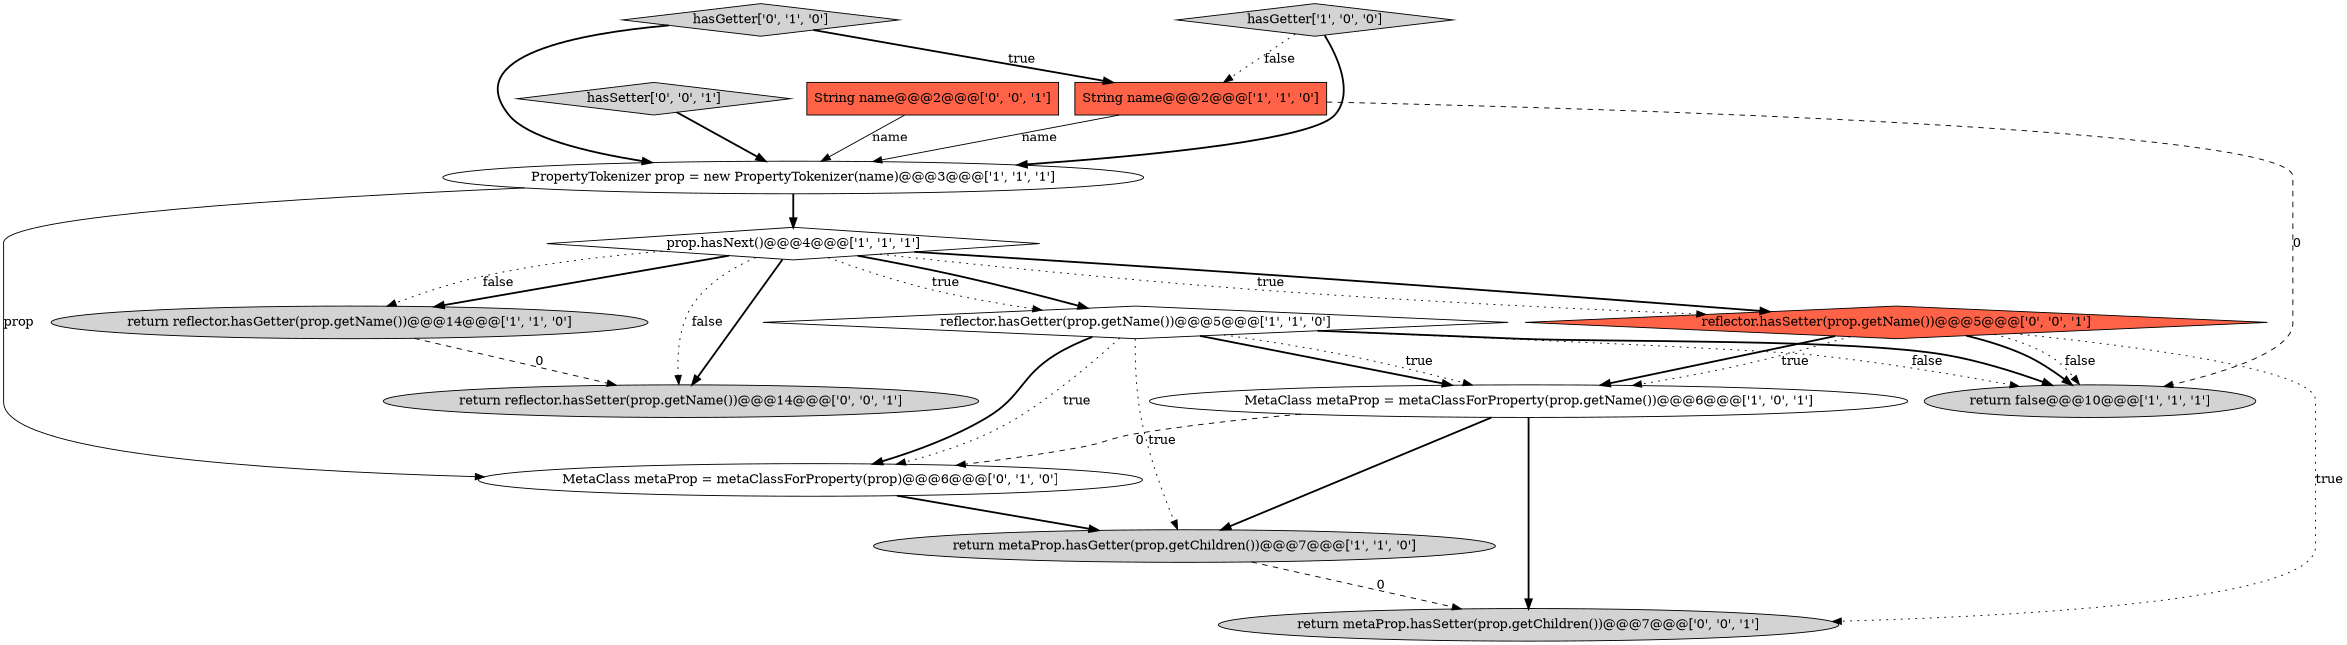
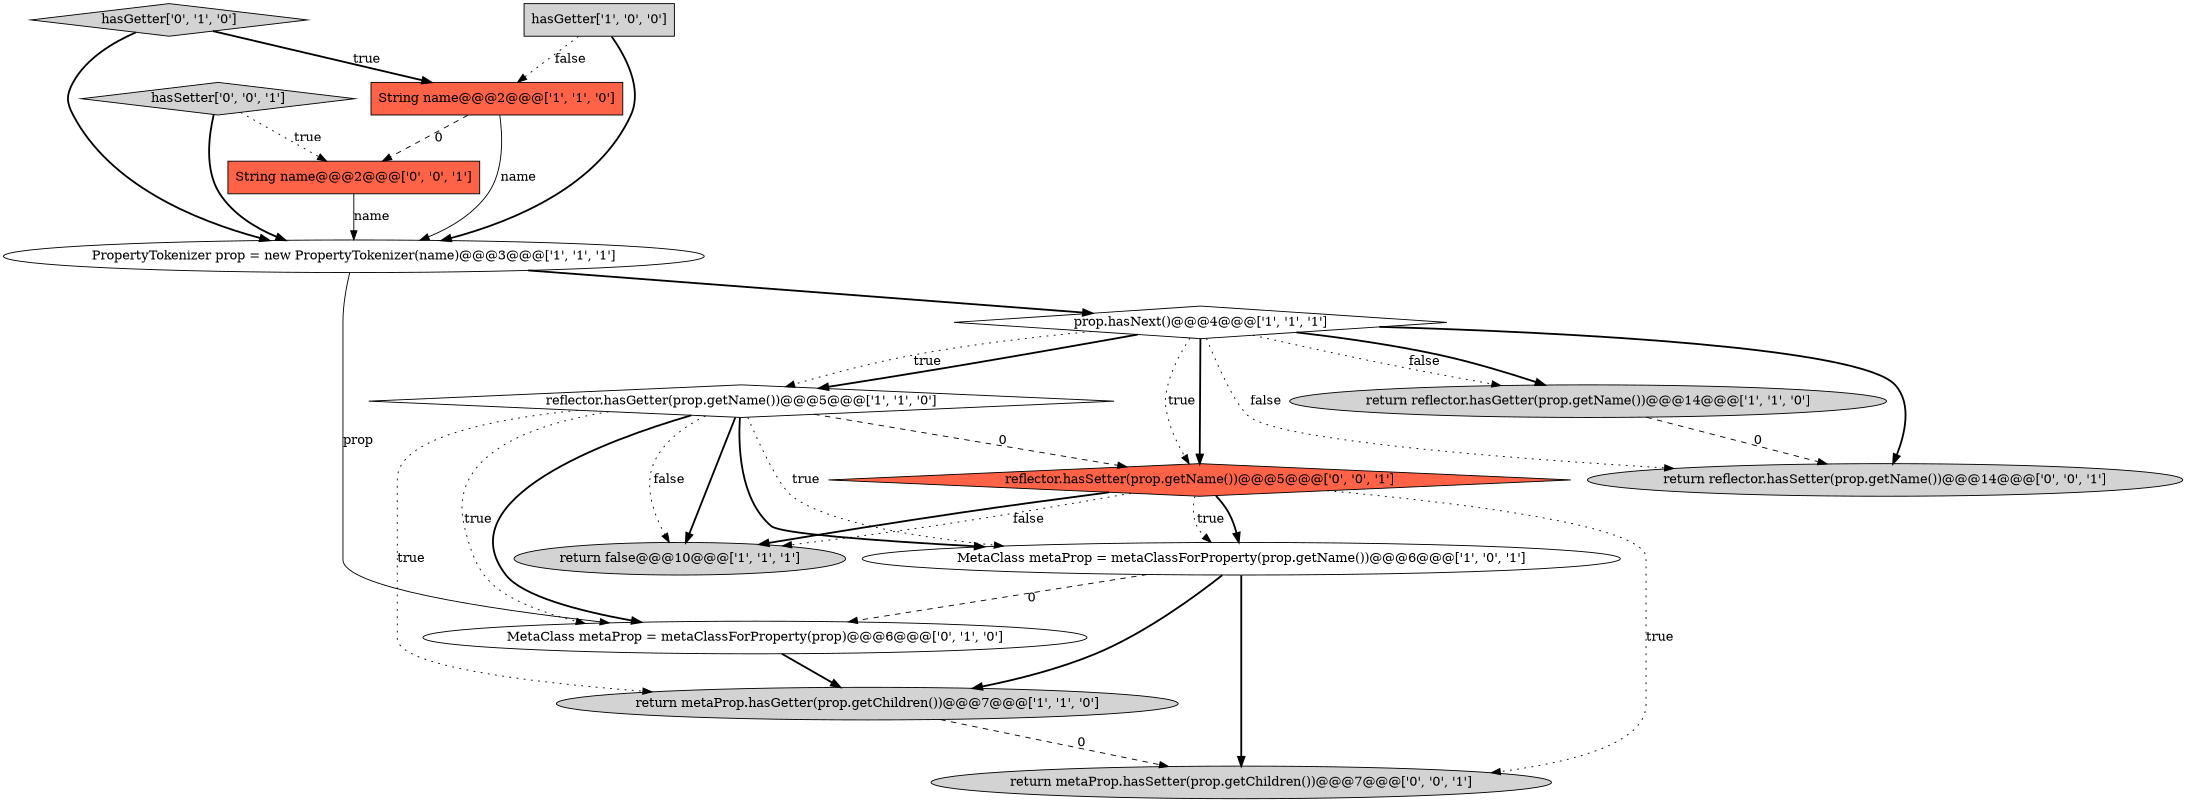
(1315, 20) -> (599, 20)
(1956, 126) -> (429, 136)
none -> (280, 135)
none -> (966, 440)
